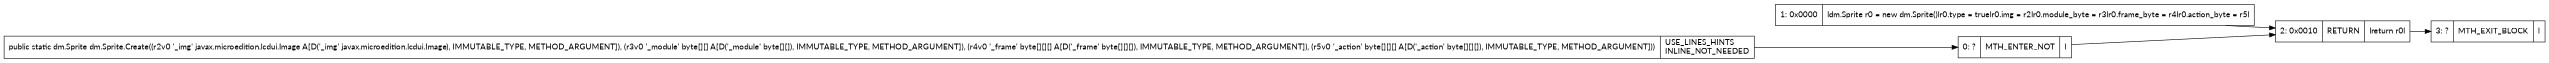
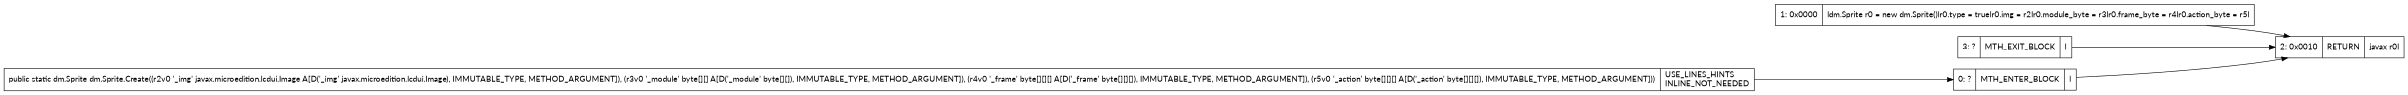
(2387, 31) -> (2384, 47)
(2418, 31) -> (2171, 47)
(2020, 47) -> (2020, 79)
